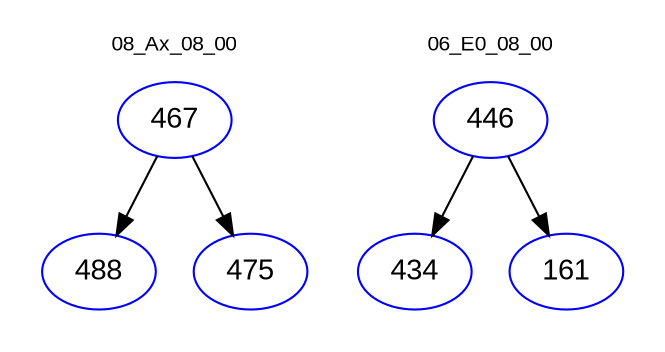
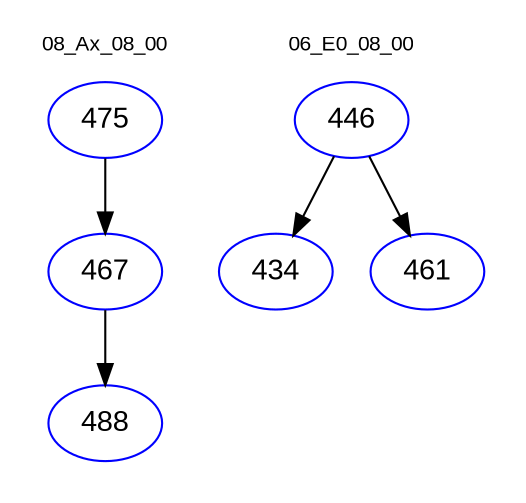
(208, 186) -> (105, 185)
(566, 272) -> (427, 272)
